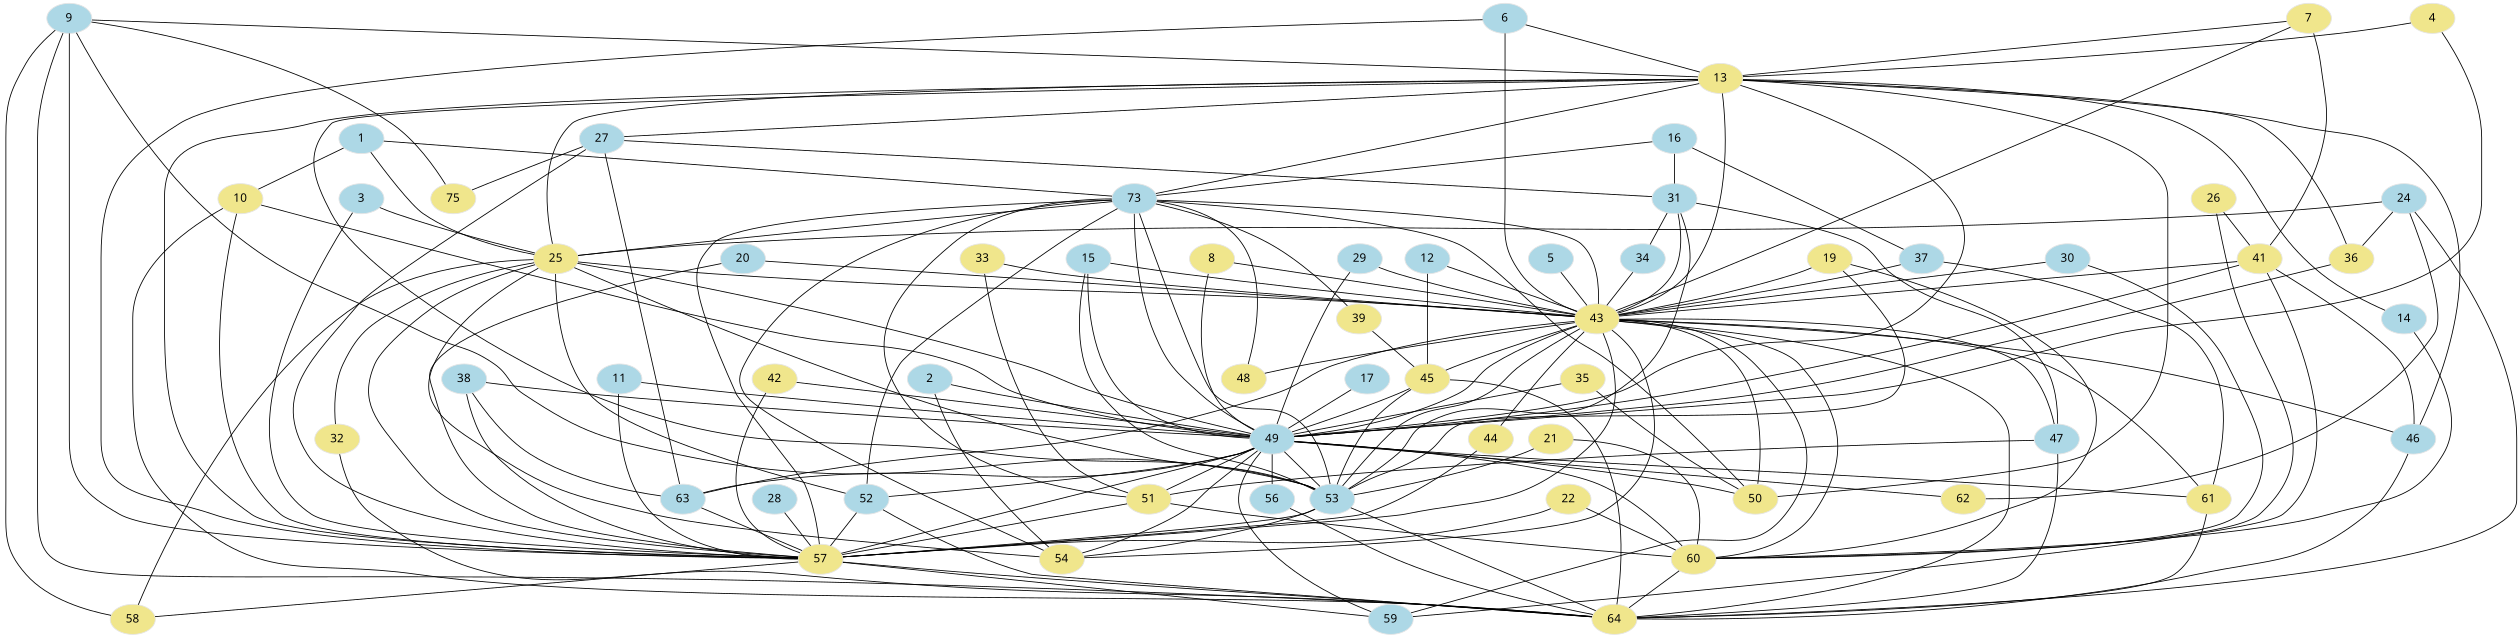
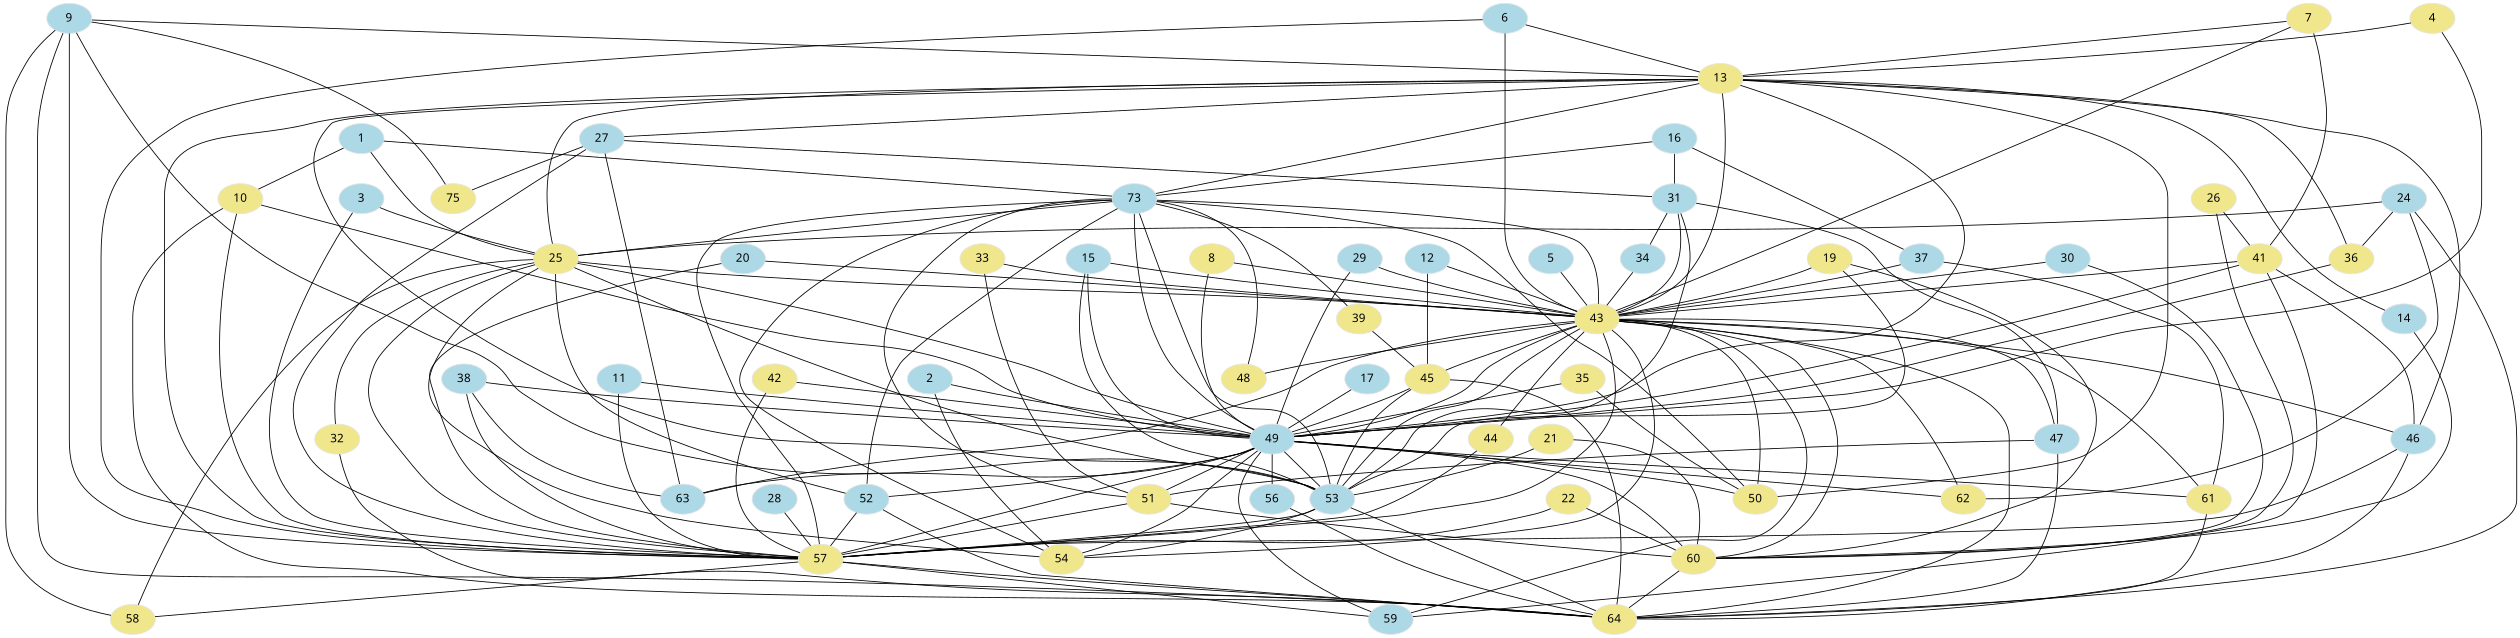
none -> (1866, 366)
(737, 523) -> (1627, 538)
